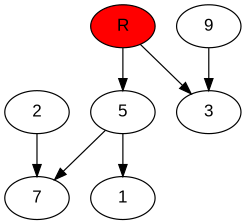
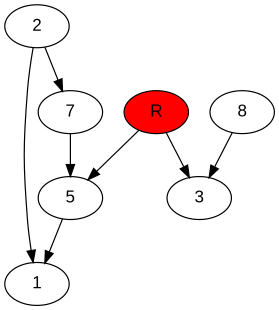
(209, 26) -> (242, 112)
none -> (24, 149)
(84, 151) -> (70, 149)
